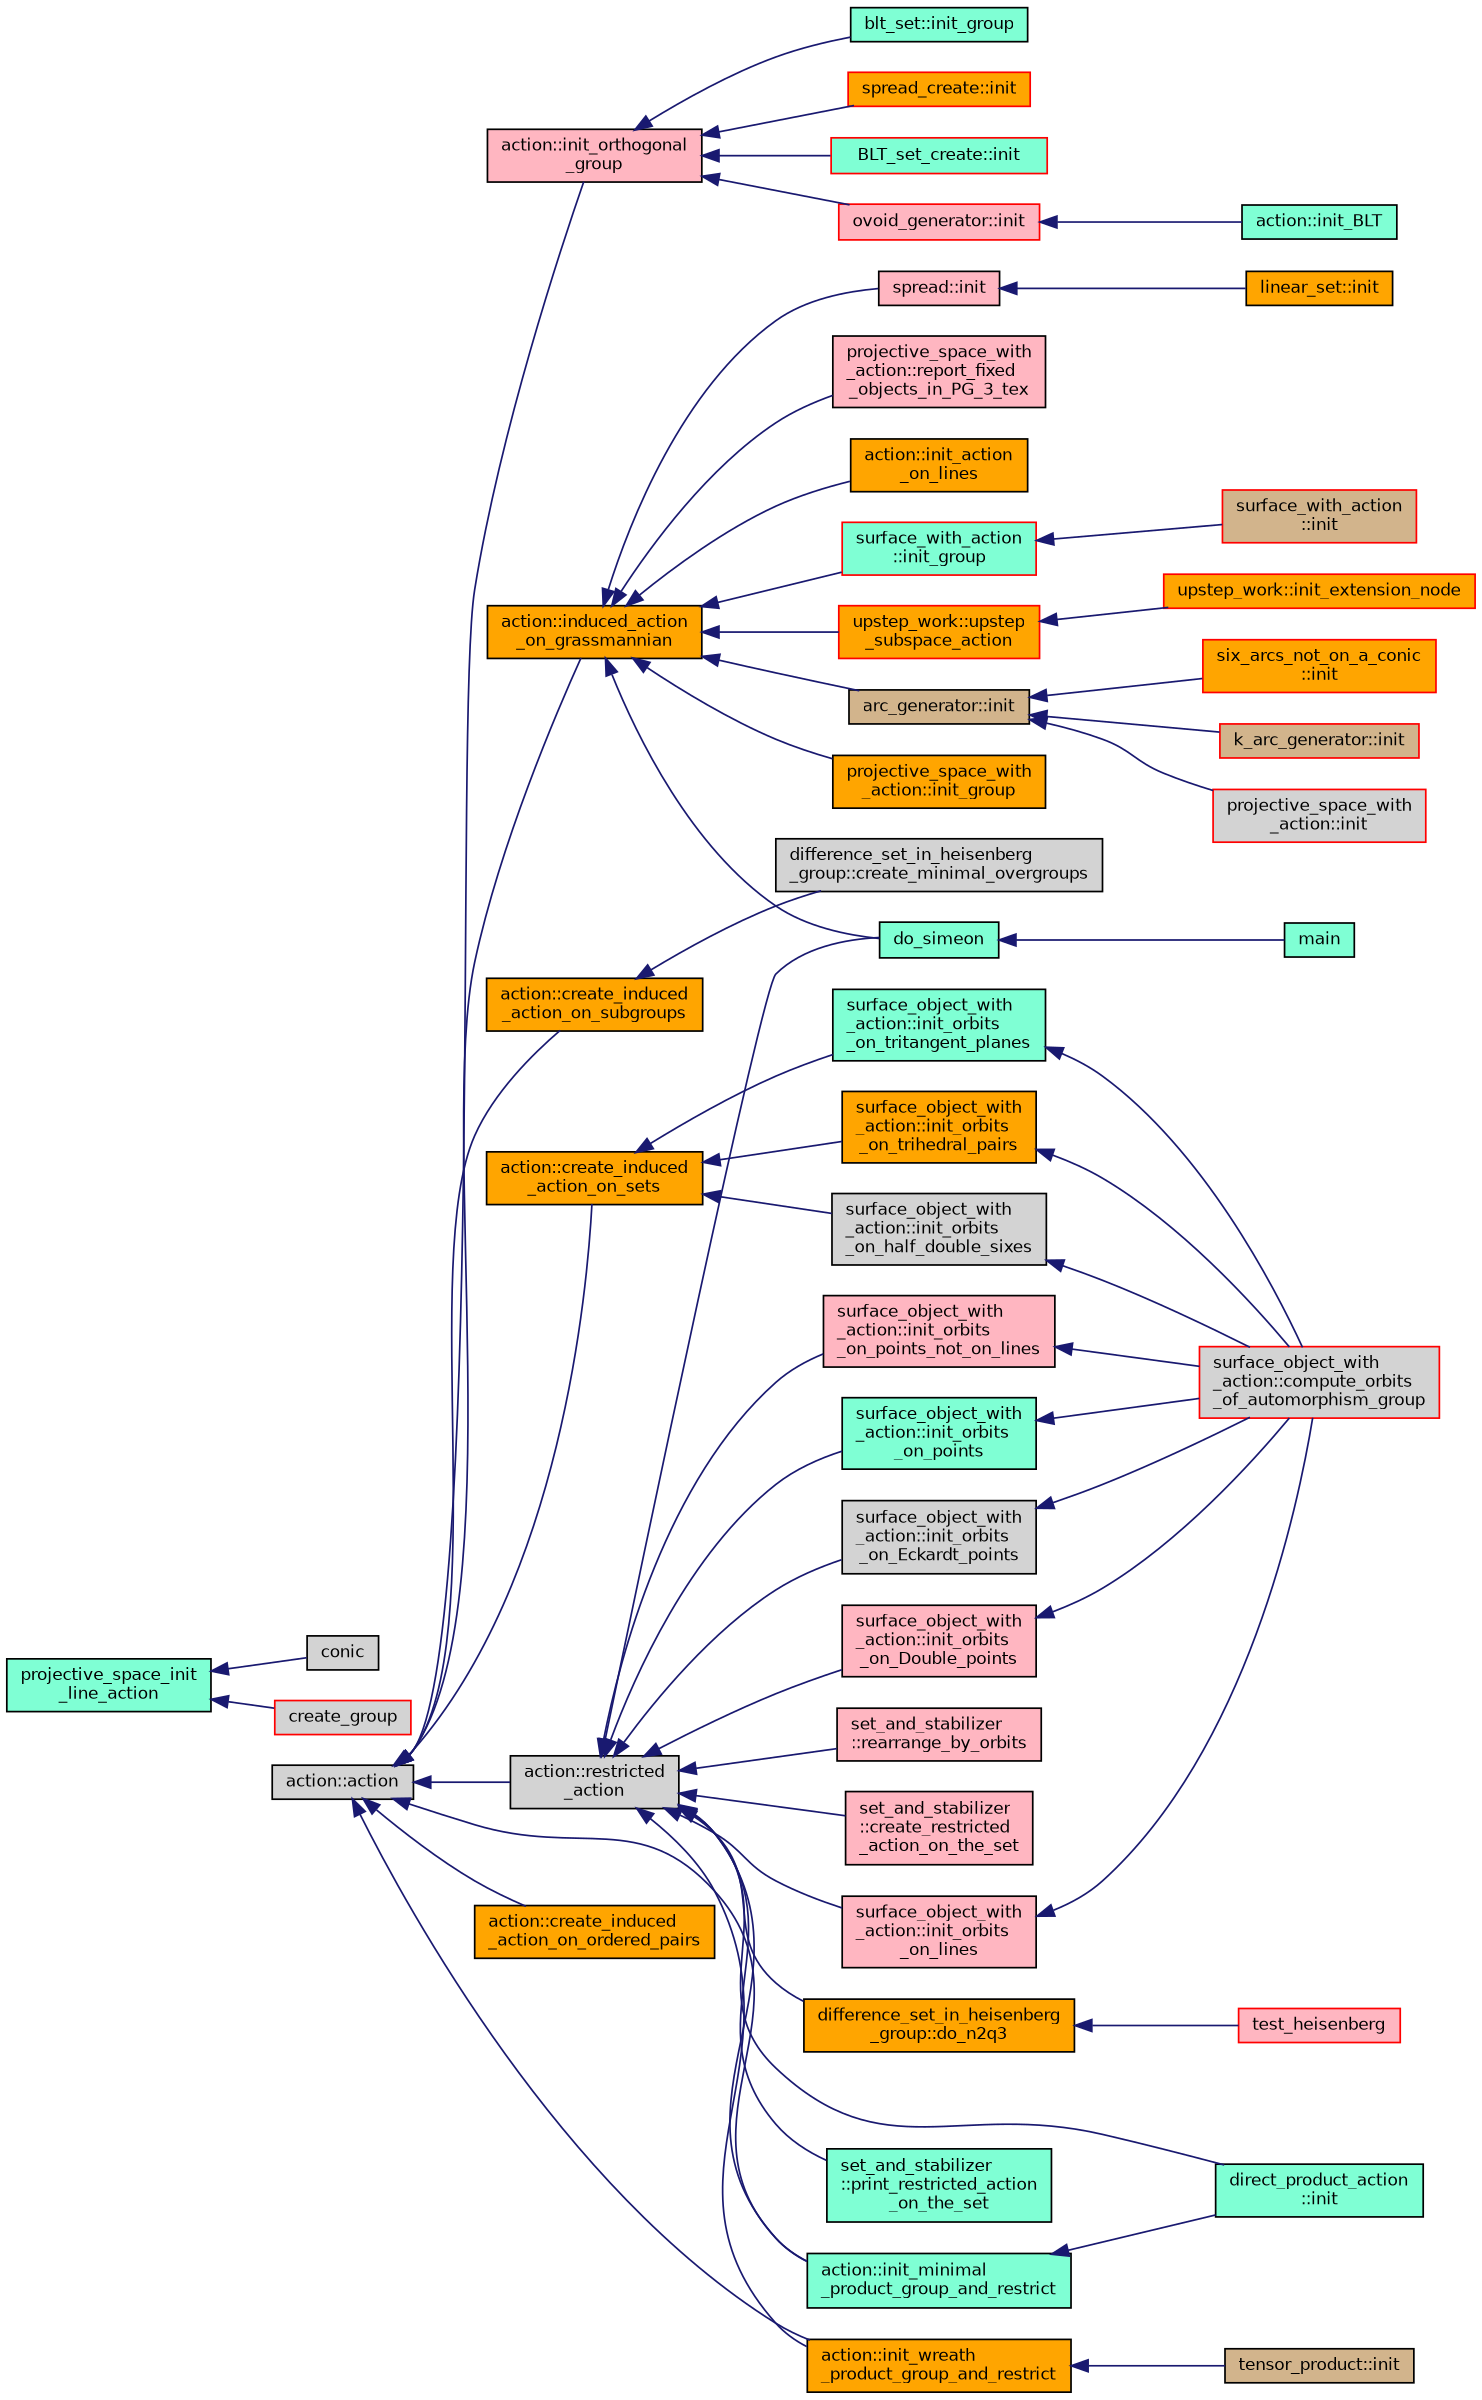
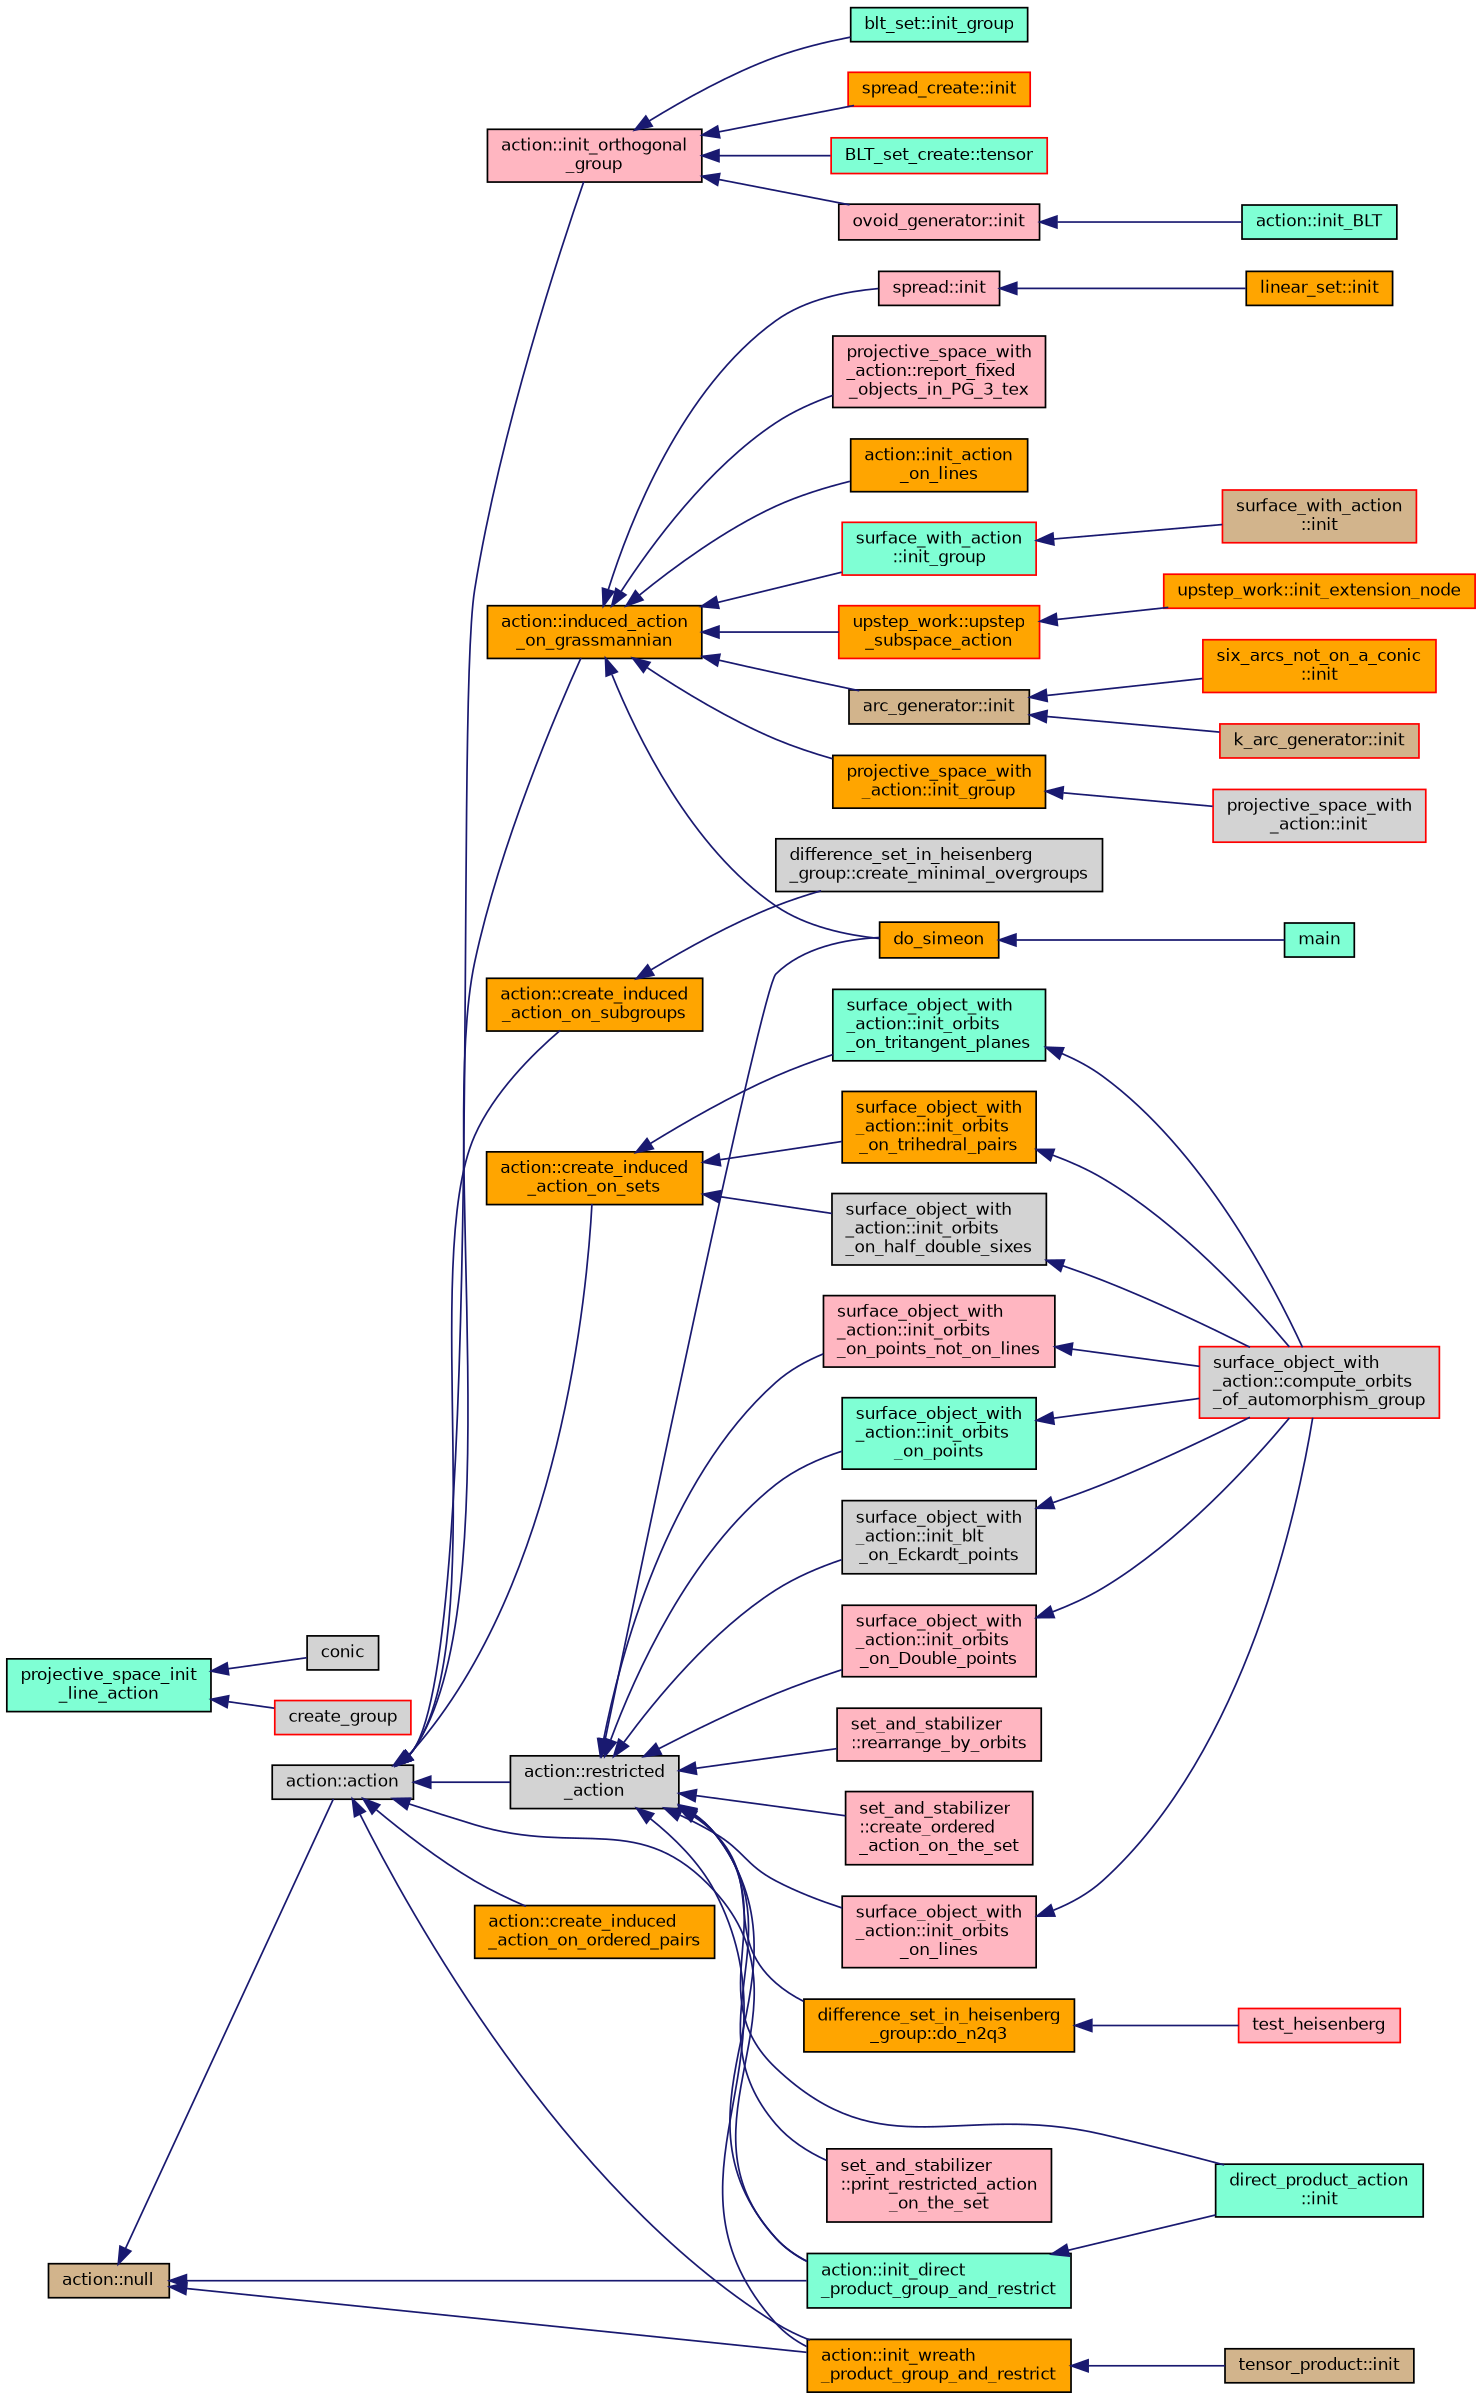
(939, 156) -> (939, 156)
(939, 222) -> (939, 222)
(1131, 754) -> (1138, 800)
(939, 940) -> (939, 940)
(939, 1537) -> (939, 1537)
(939, 1828) -> (939, 1828)
(939, 2185) -> (939, 2185)
none -> (109, 2281)
(939, 2281) -> (939, 2281)
